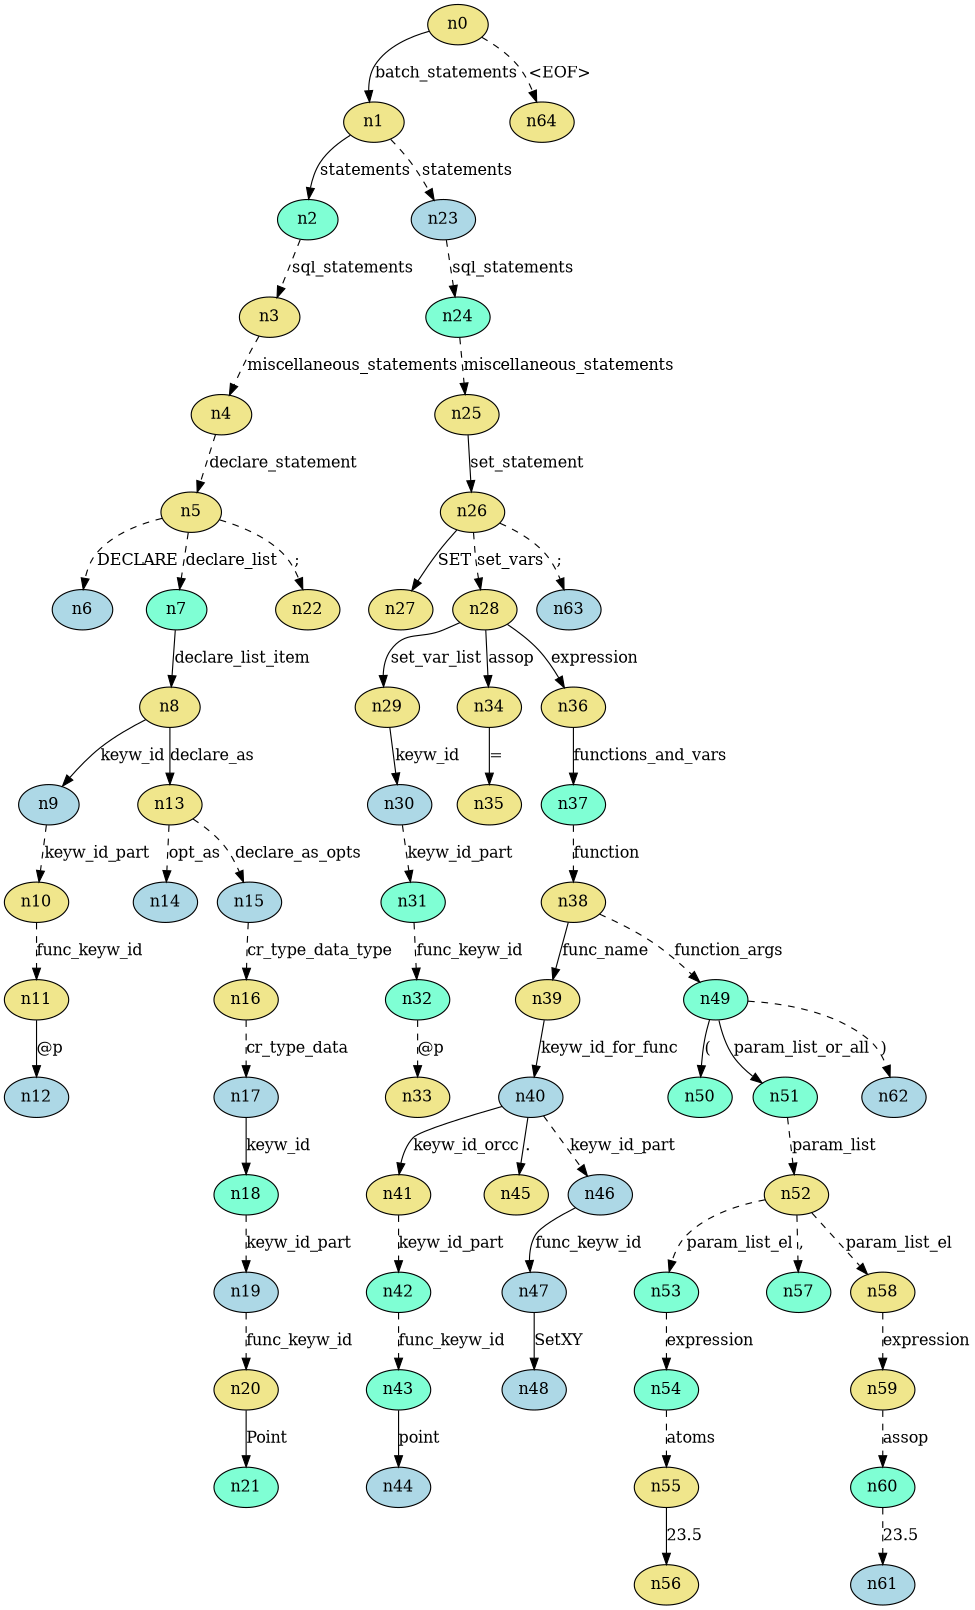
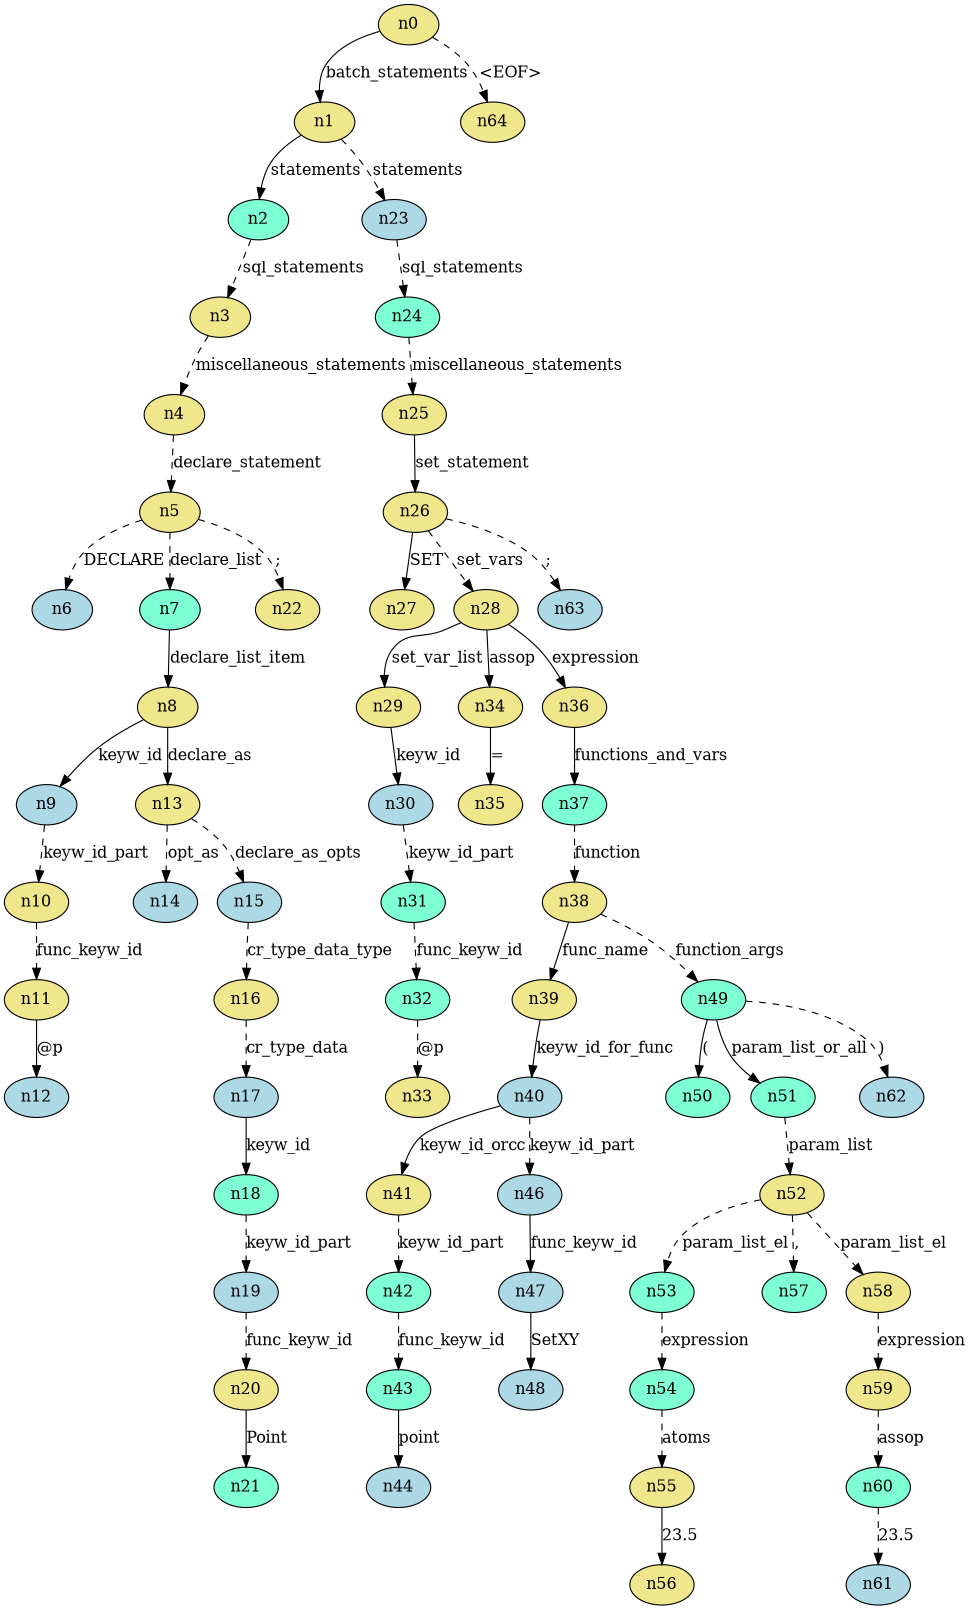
(516, 1195) -> none
